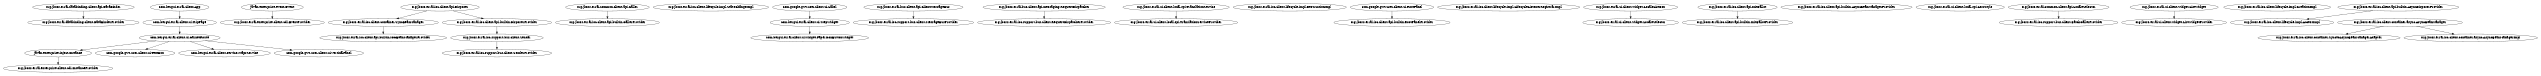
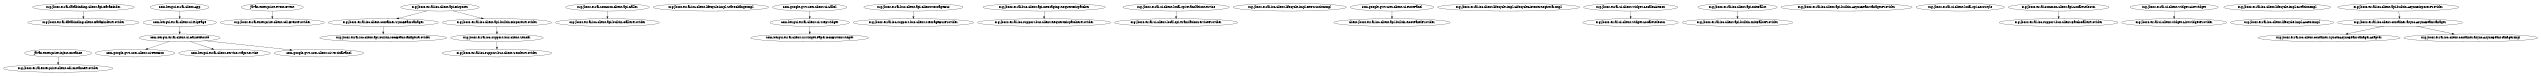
(2341, 15) -> (2399, 14)
(1392, 23) -> (1392, 23)
(119, 45) -> none
